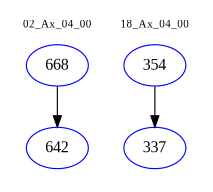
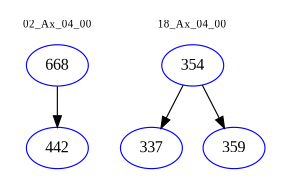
(57, 148) -> (57, 148)
none -> (234, 148)
